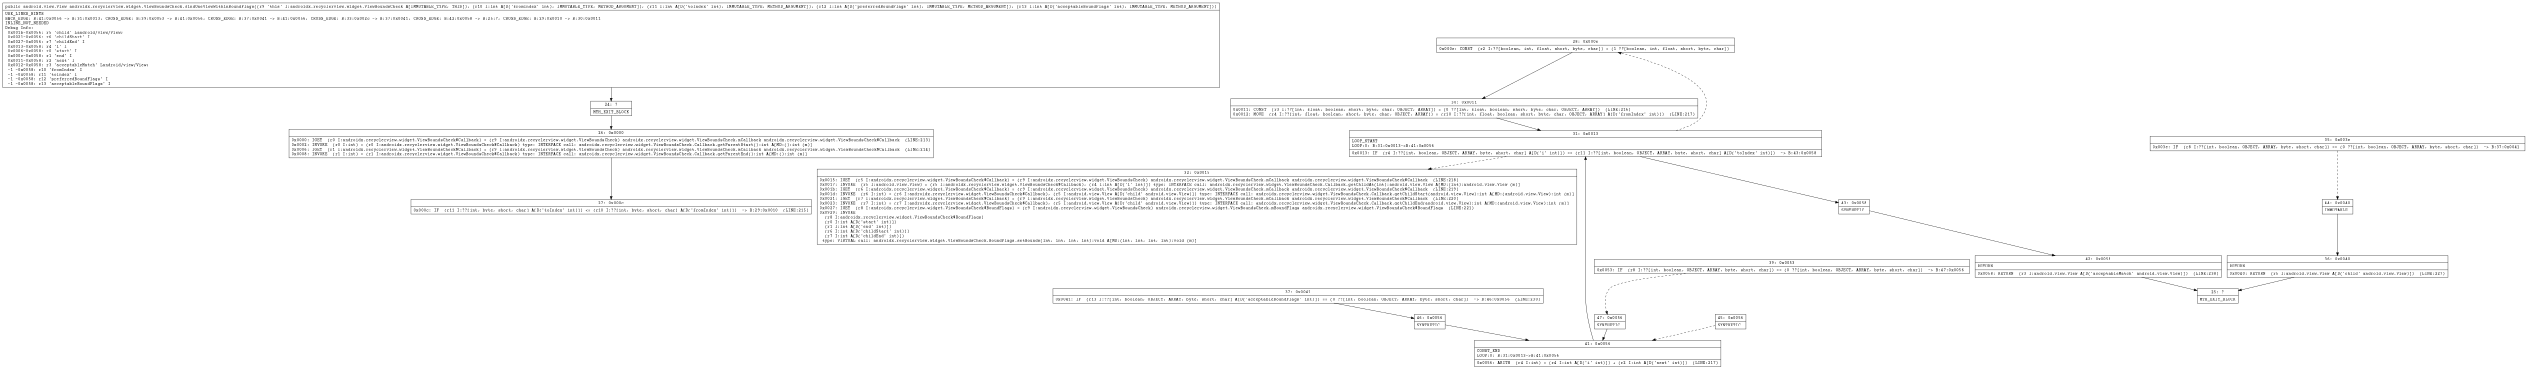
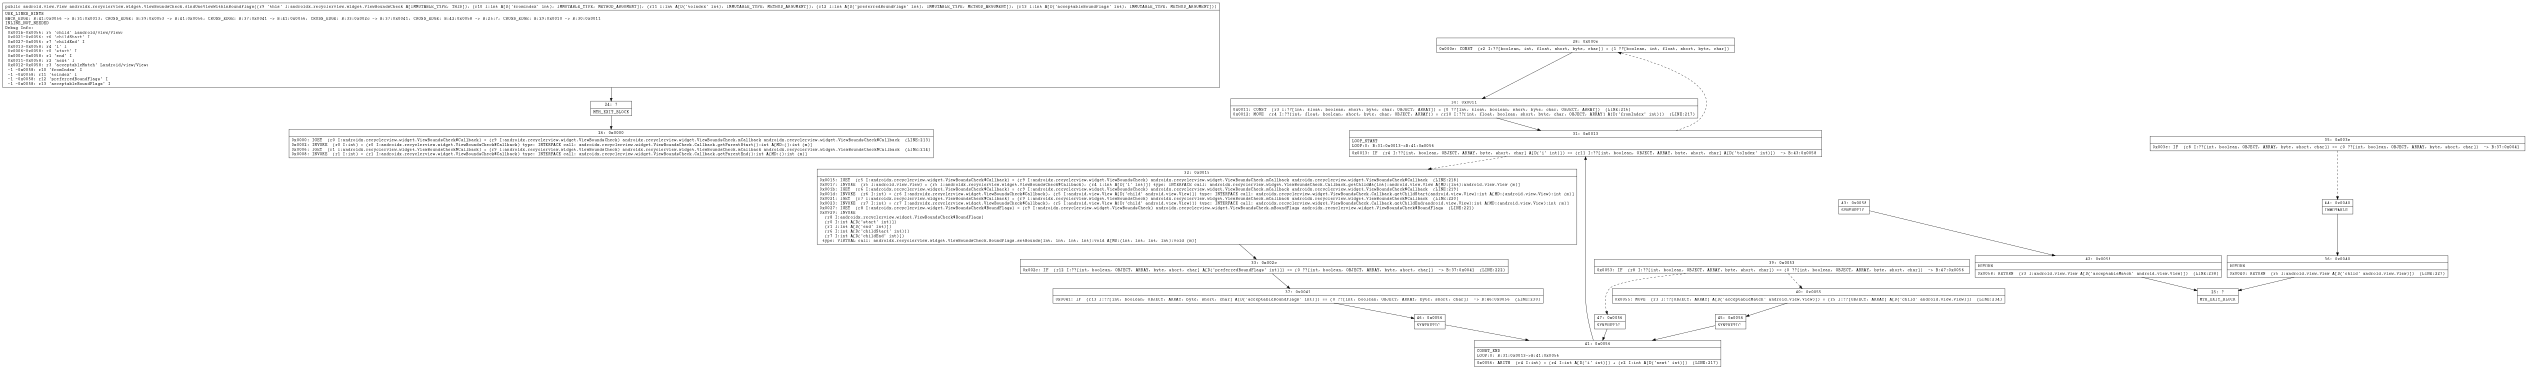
(1738, 179) -> none
(611, 207) -> none
none -> (1264, 266)
none -> (1809, 296)
(1685, 333) -> (1685, 333)
